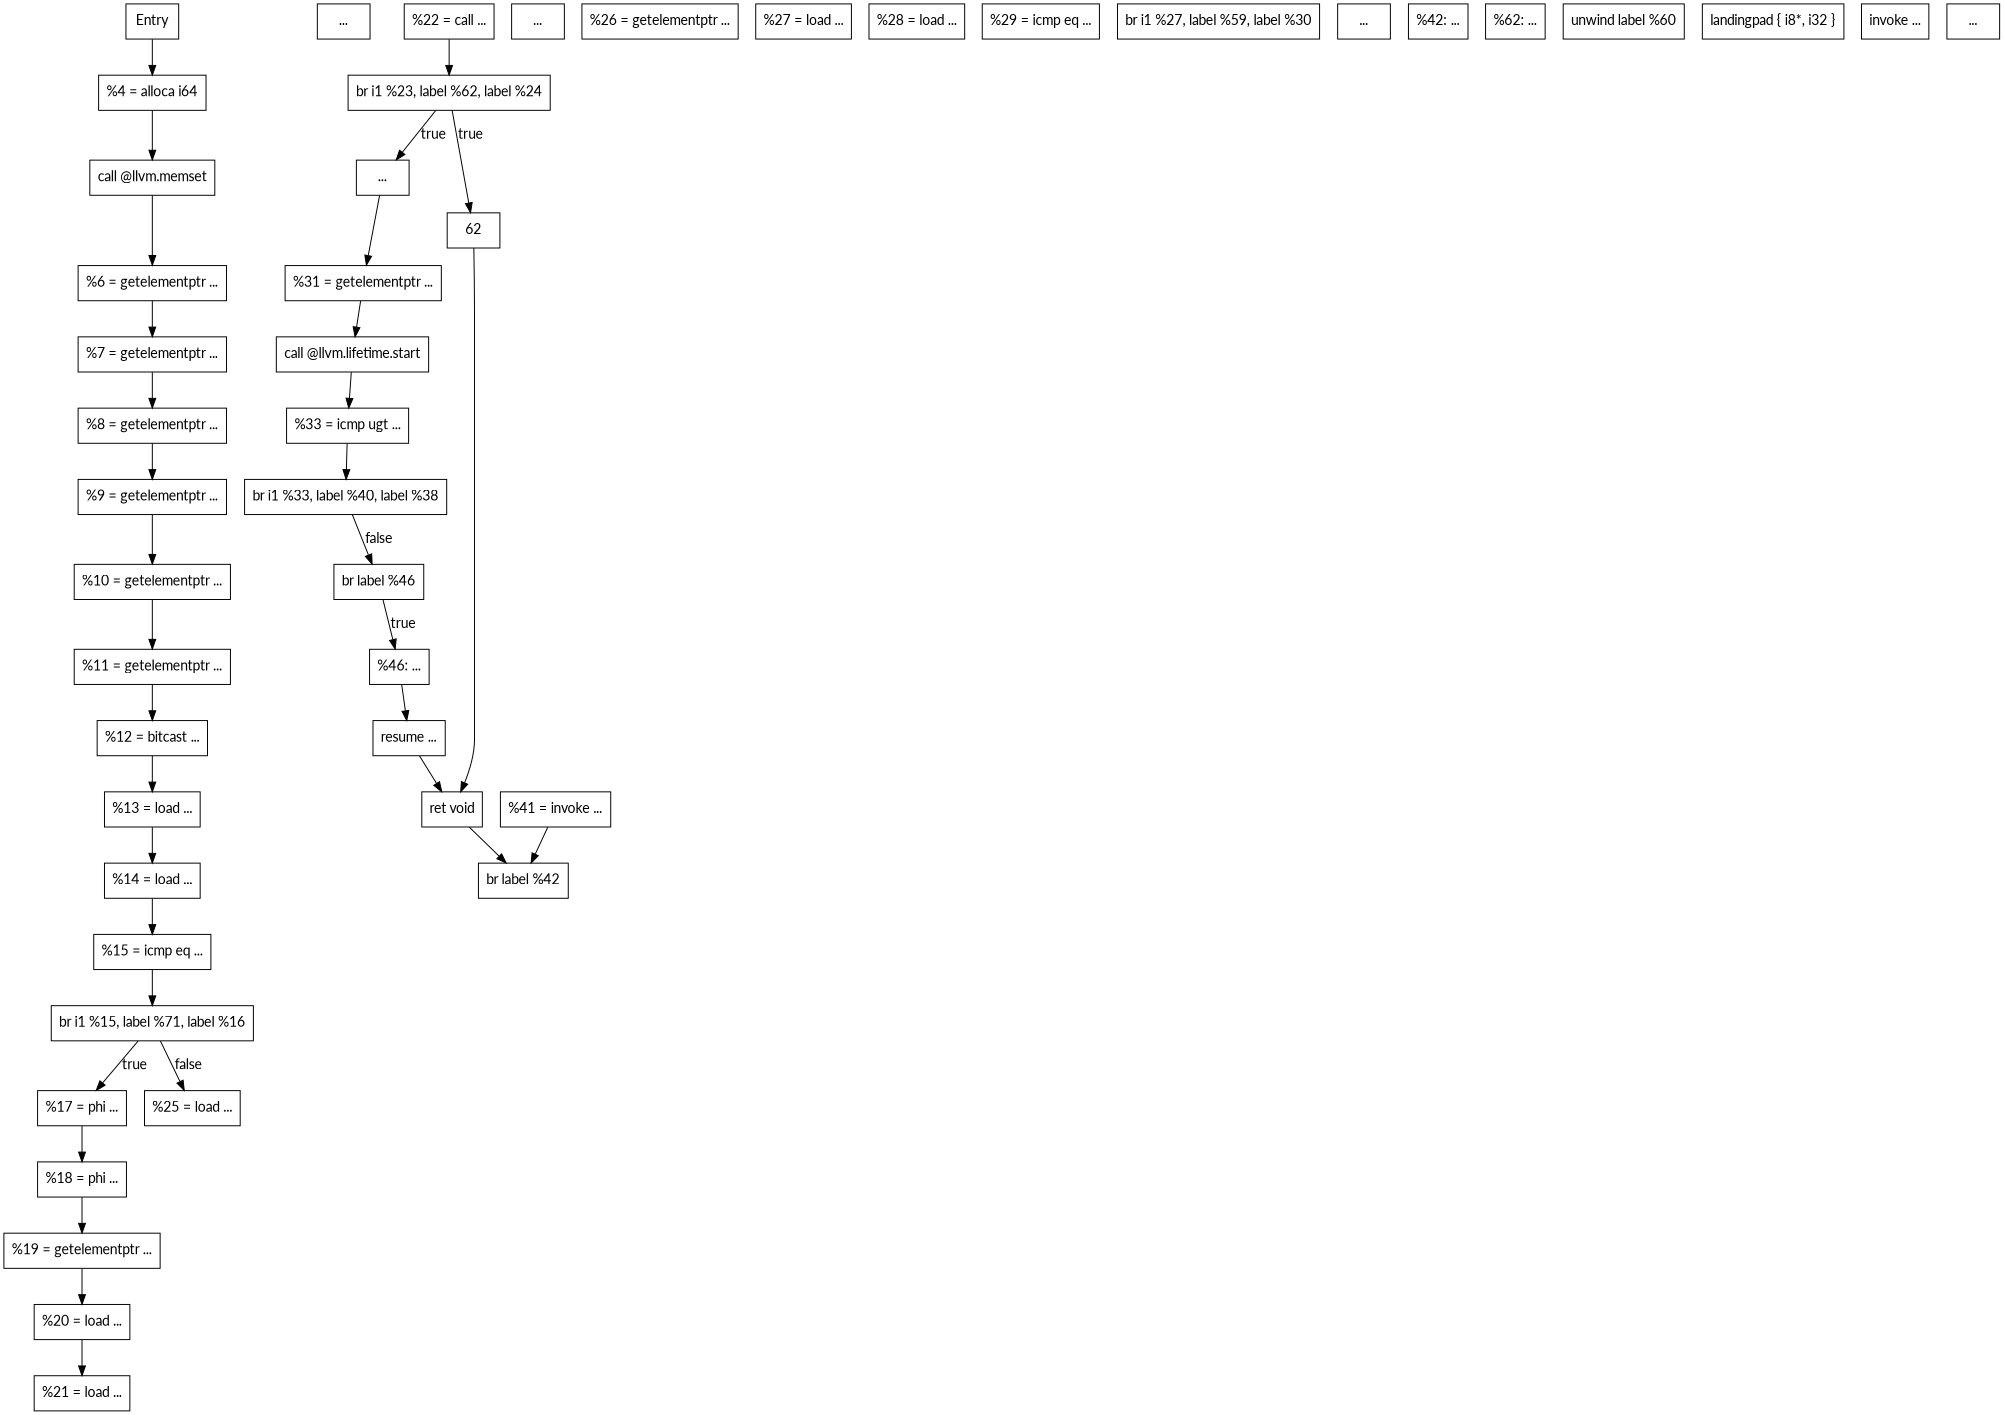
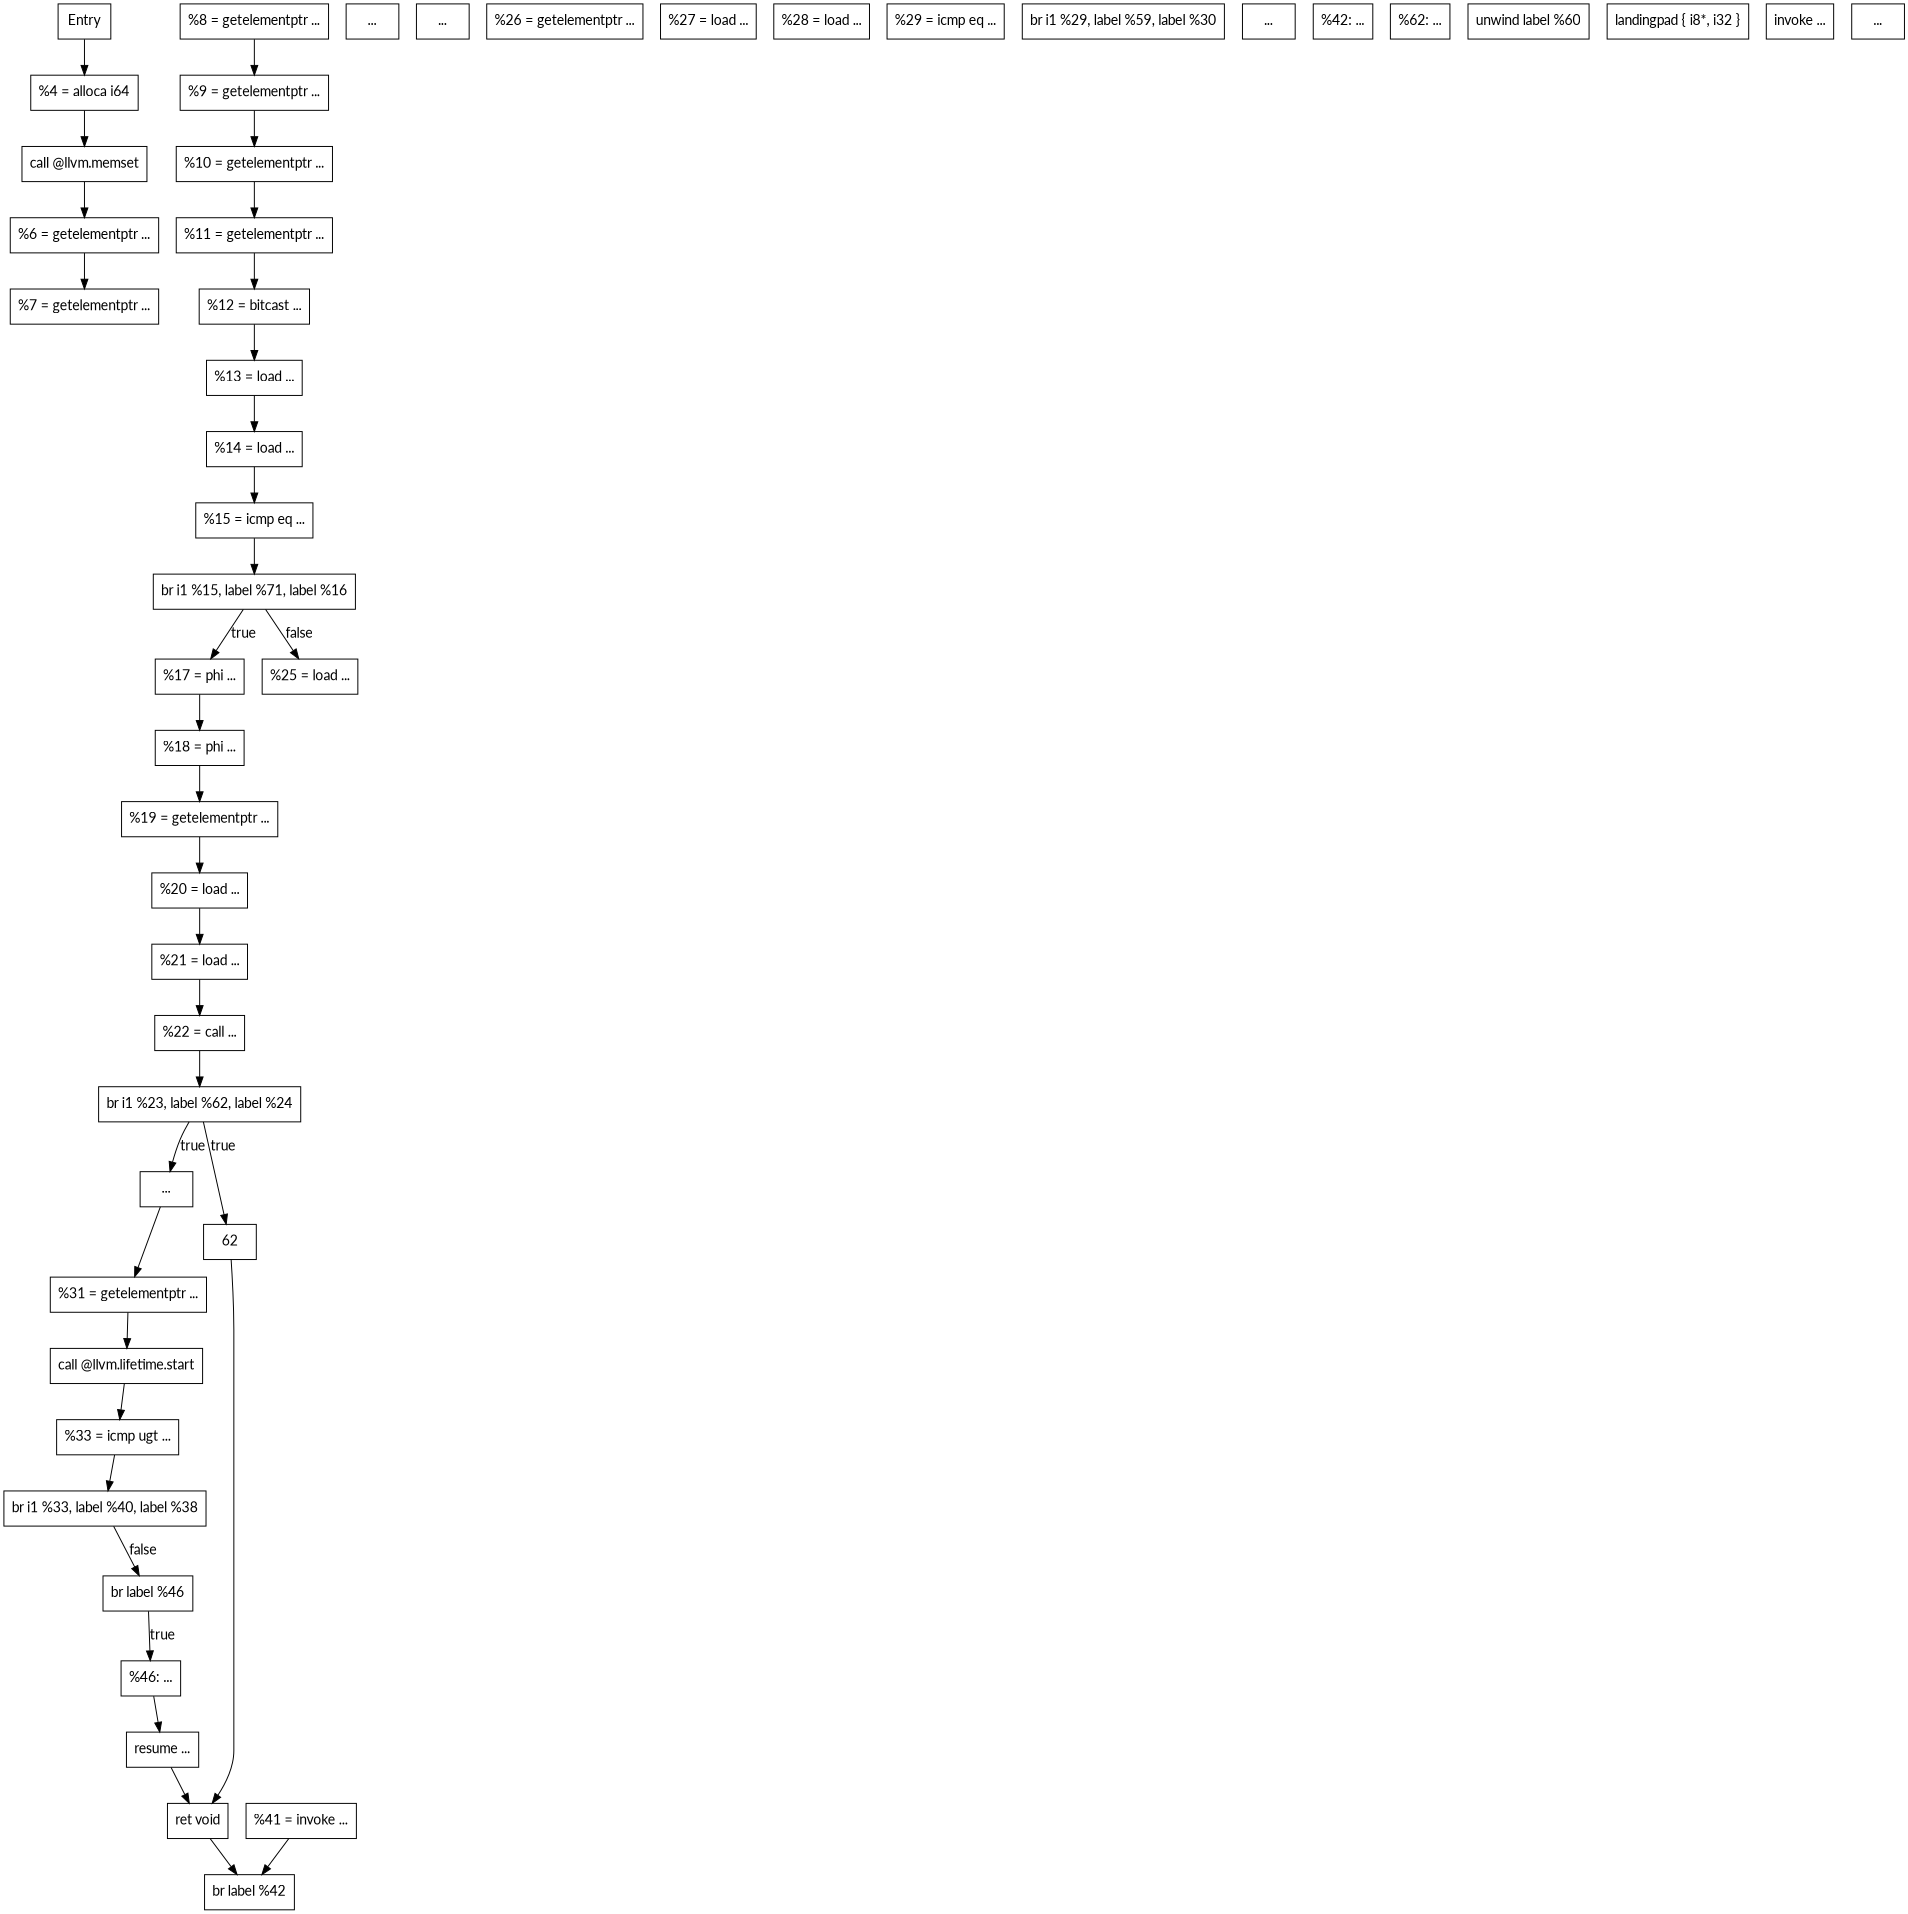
(1219, 21) -> (1123, 21)
(152, 385) -> none
none -> (200, 993)
